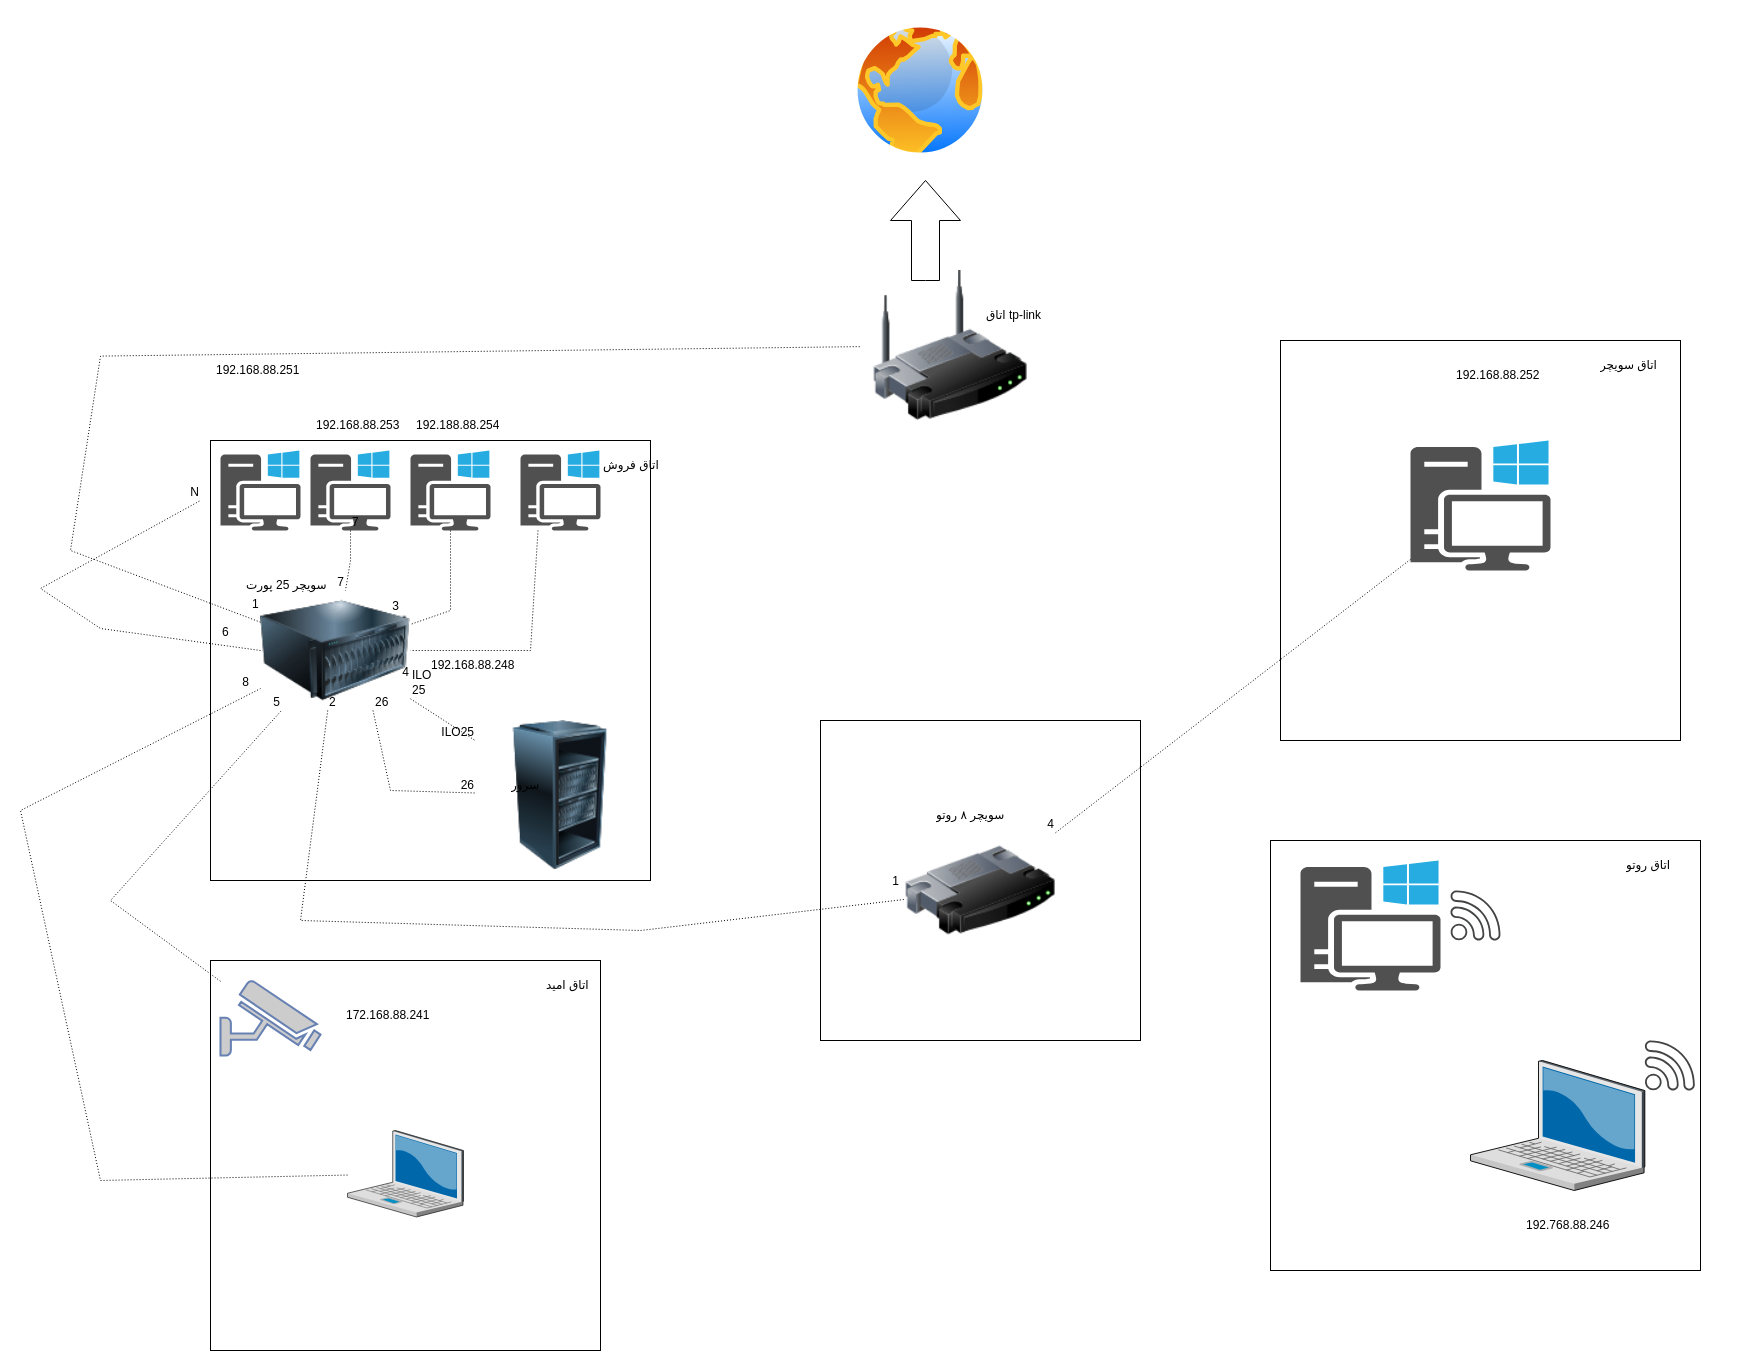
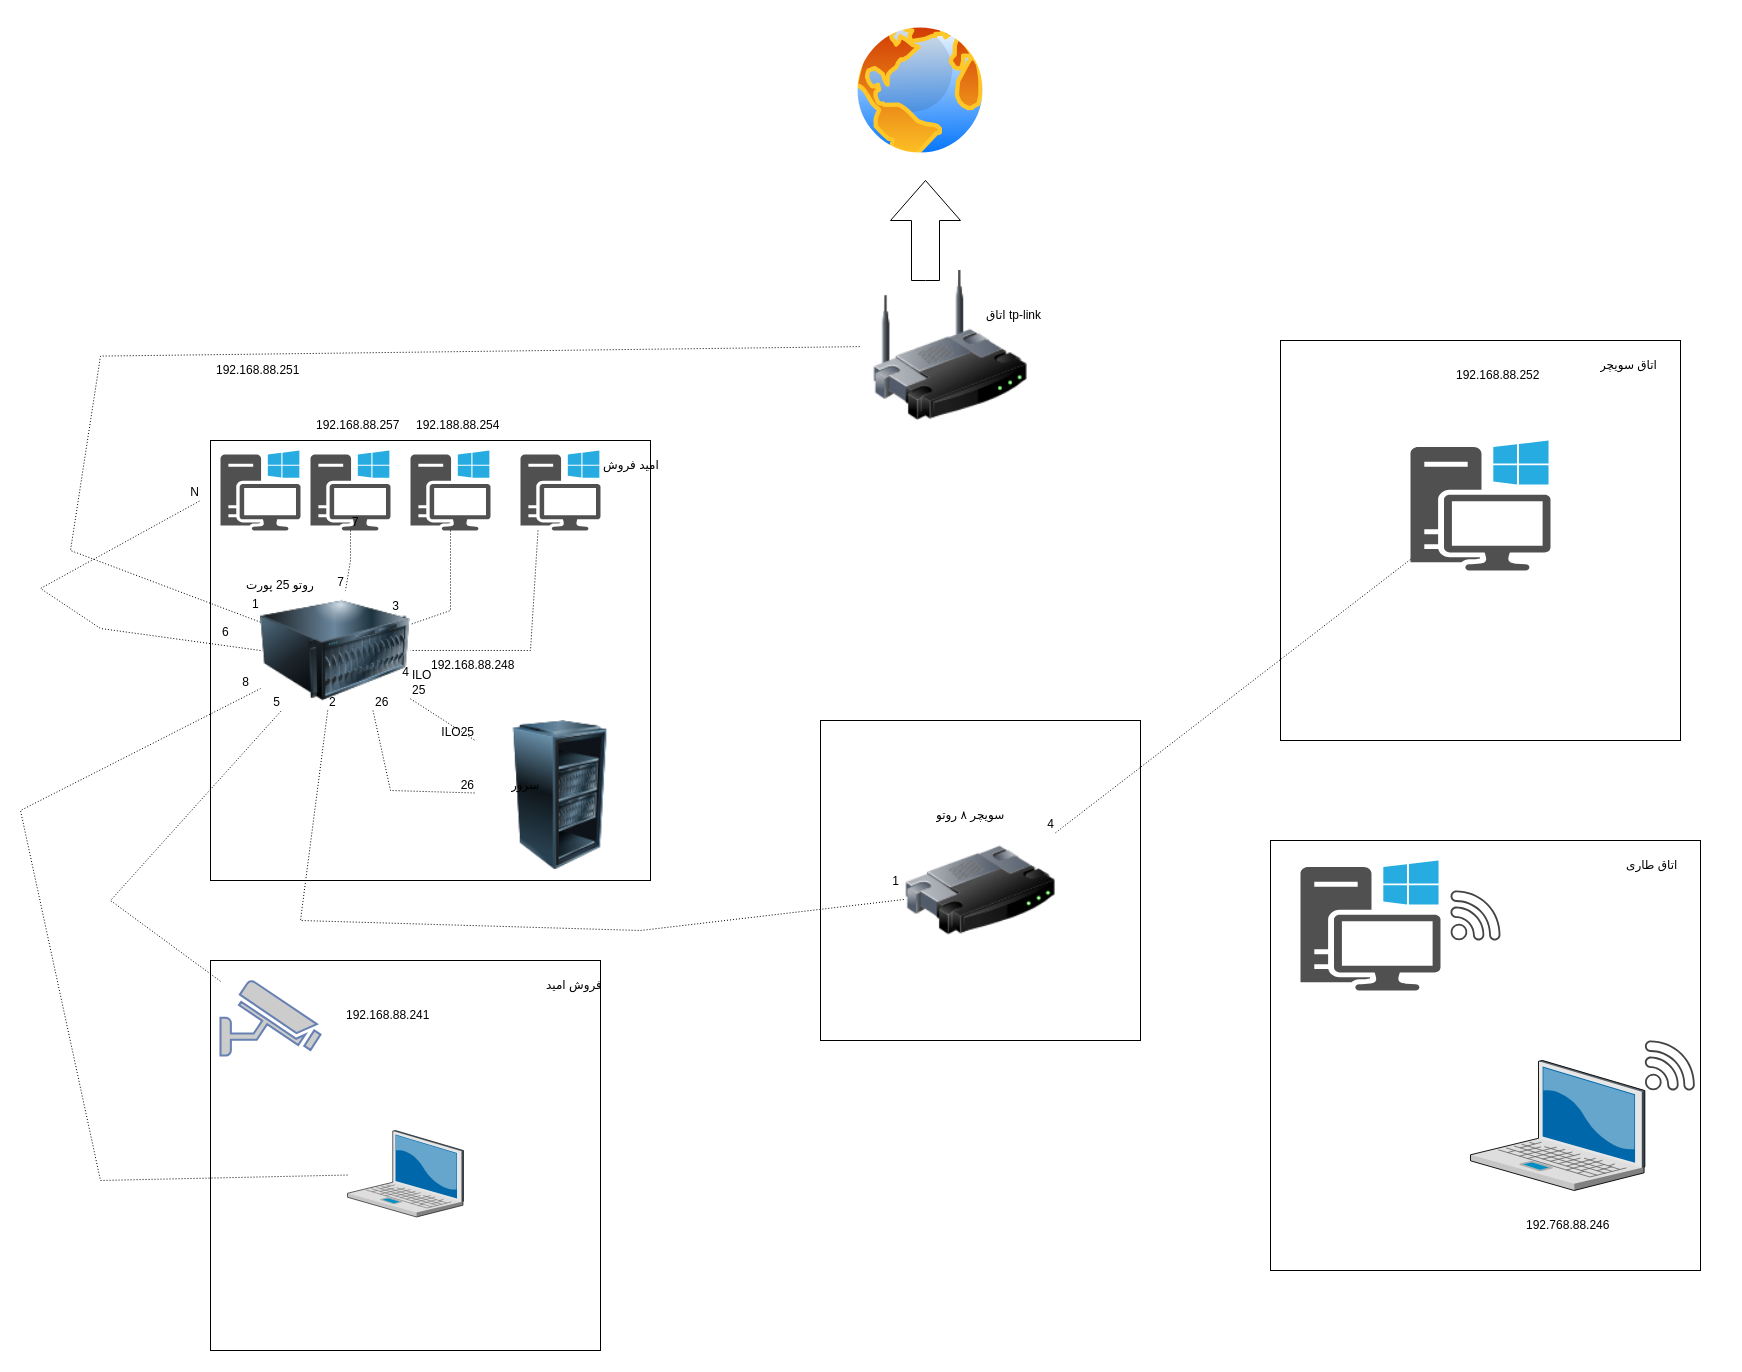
(359, 426) -> (359, 426)
(632, 466) -> (632, 466)
(287, 586) -> (284, 586)
(1655, 866) -> (1655, 866)
(575, 986) -> (575, 986)
(389, 1016) -> (389, 1016)
